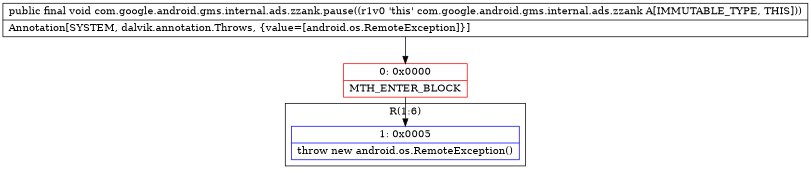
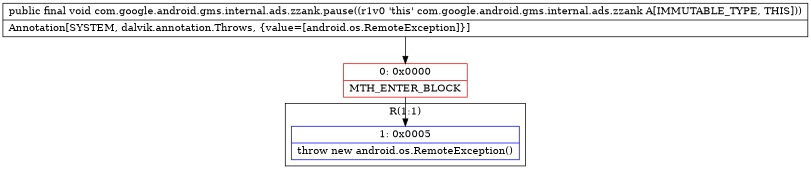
(405, 112) -> (405, 112)
